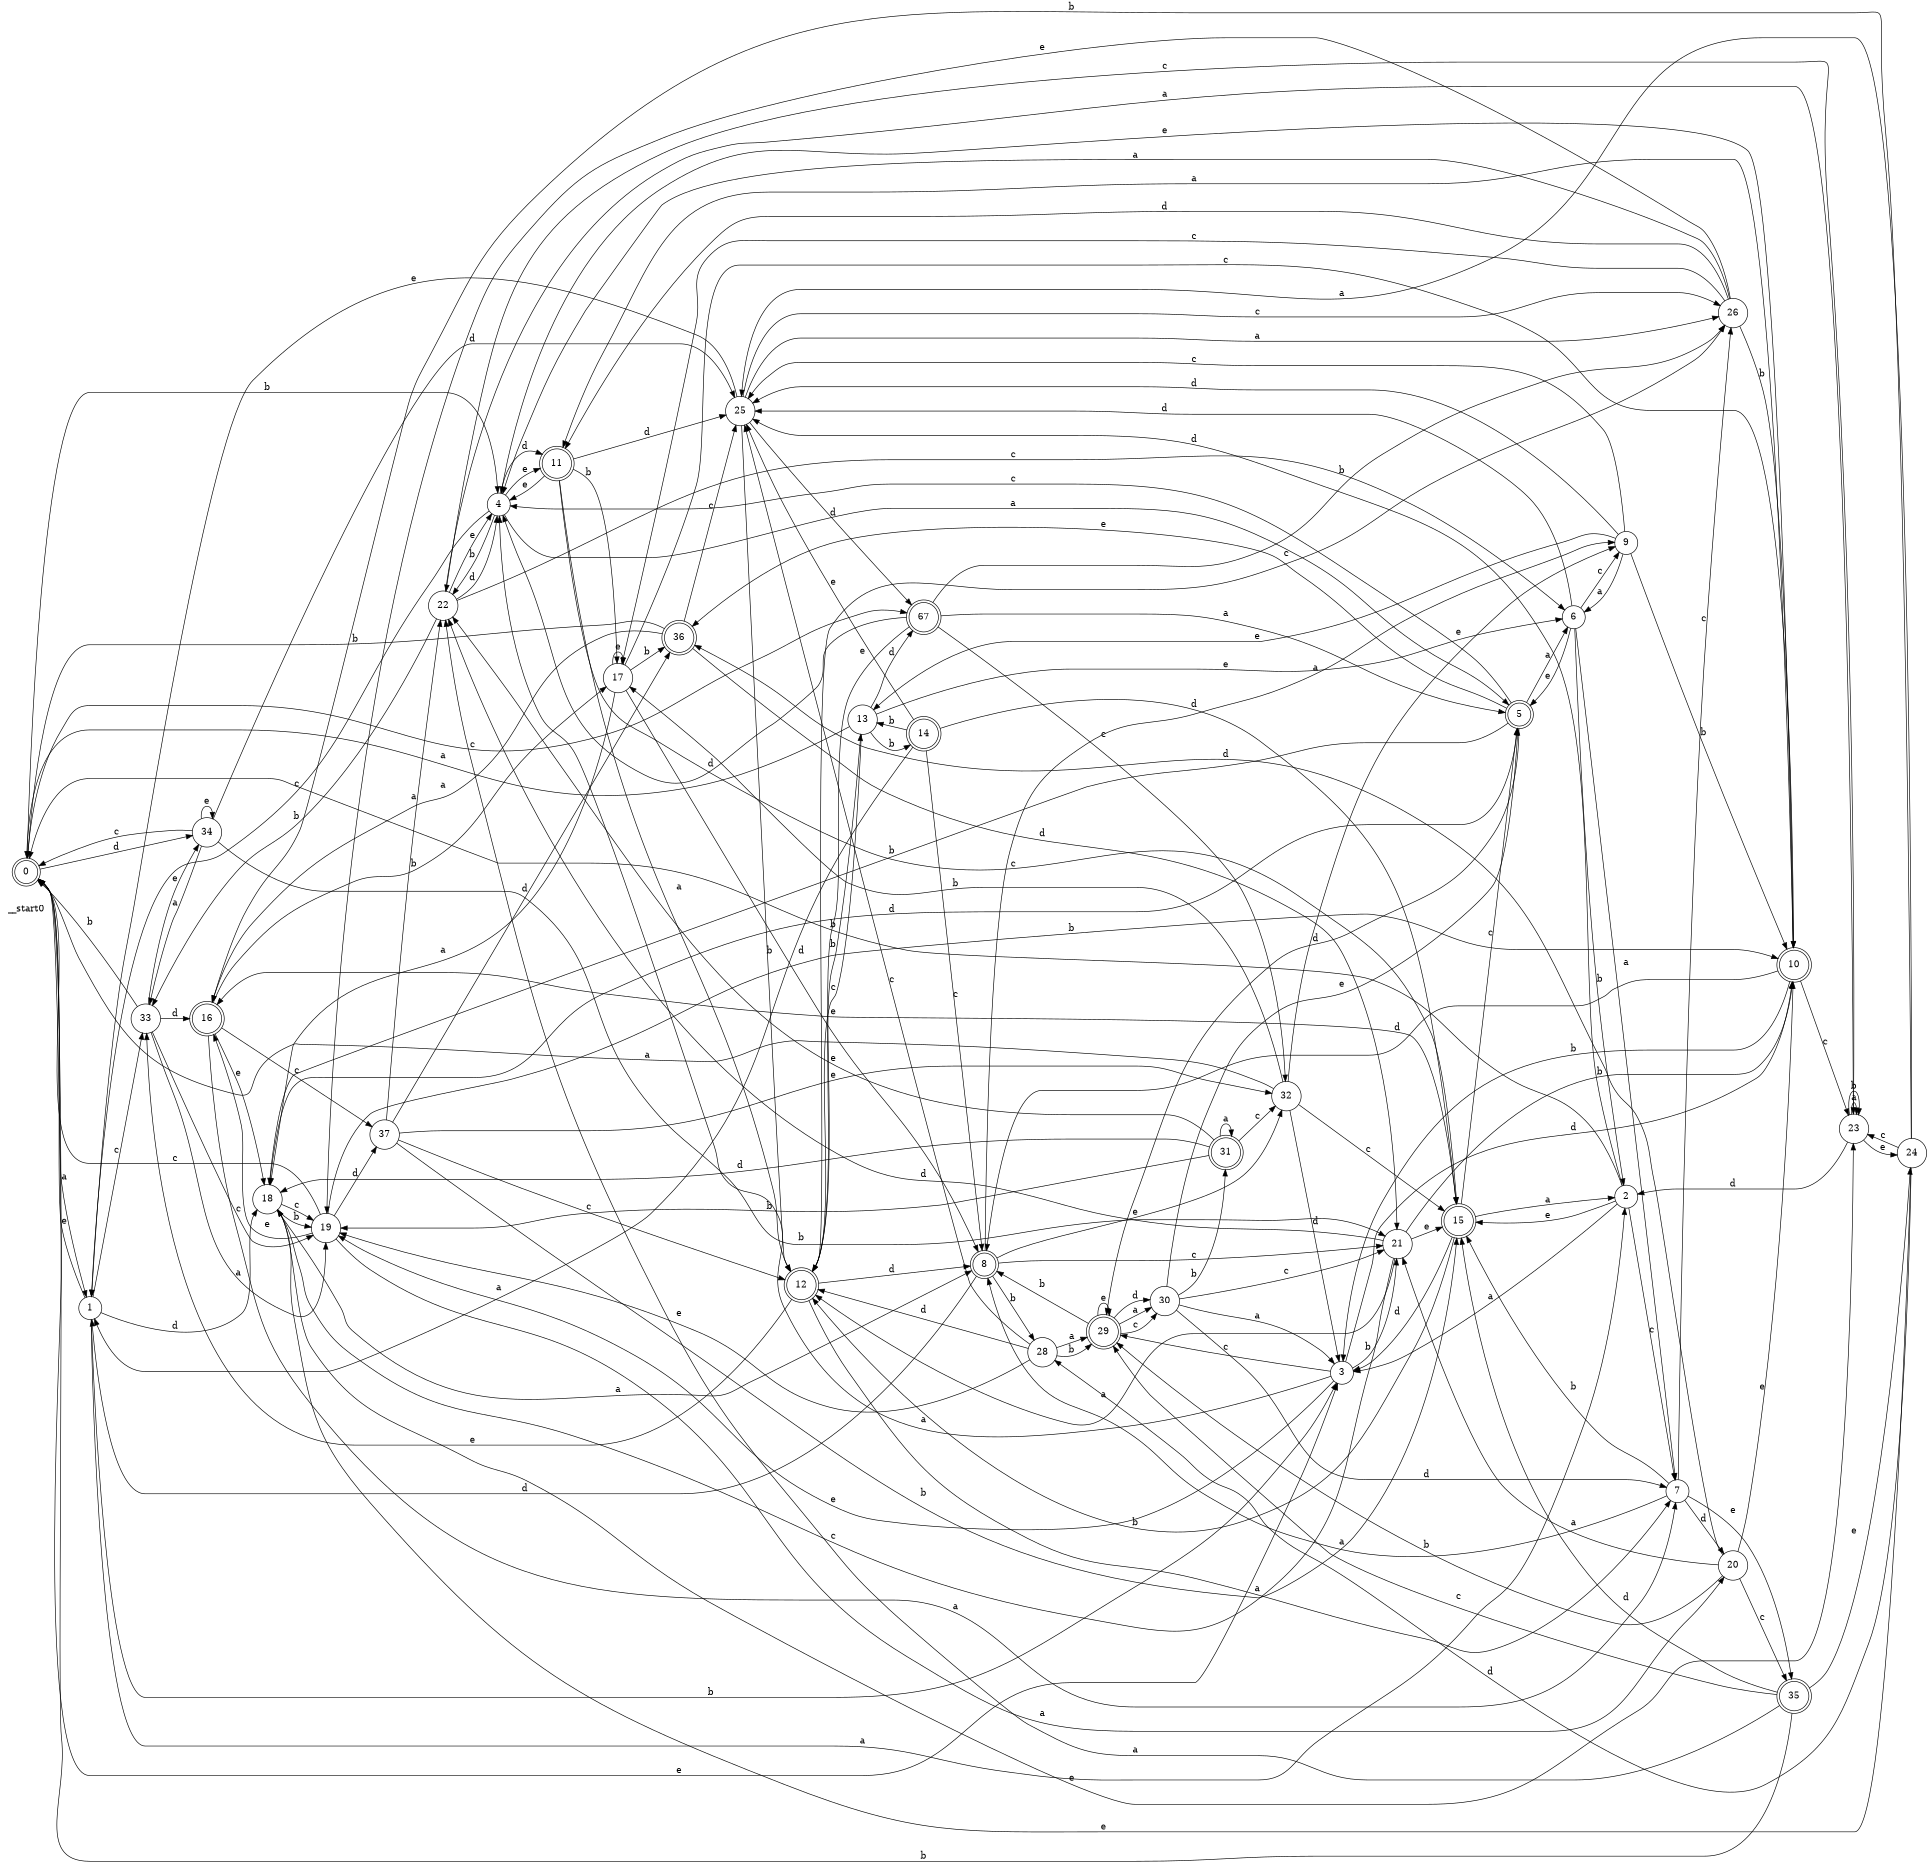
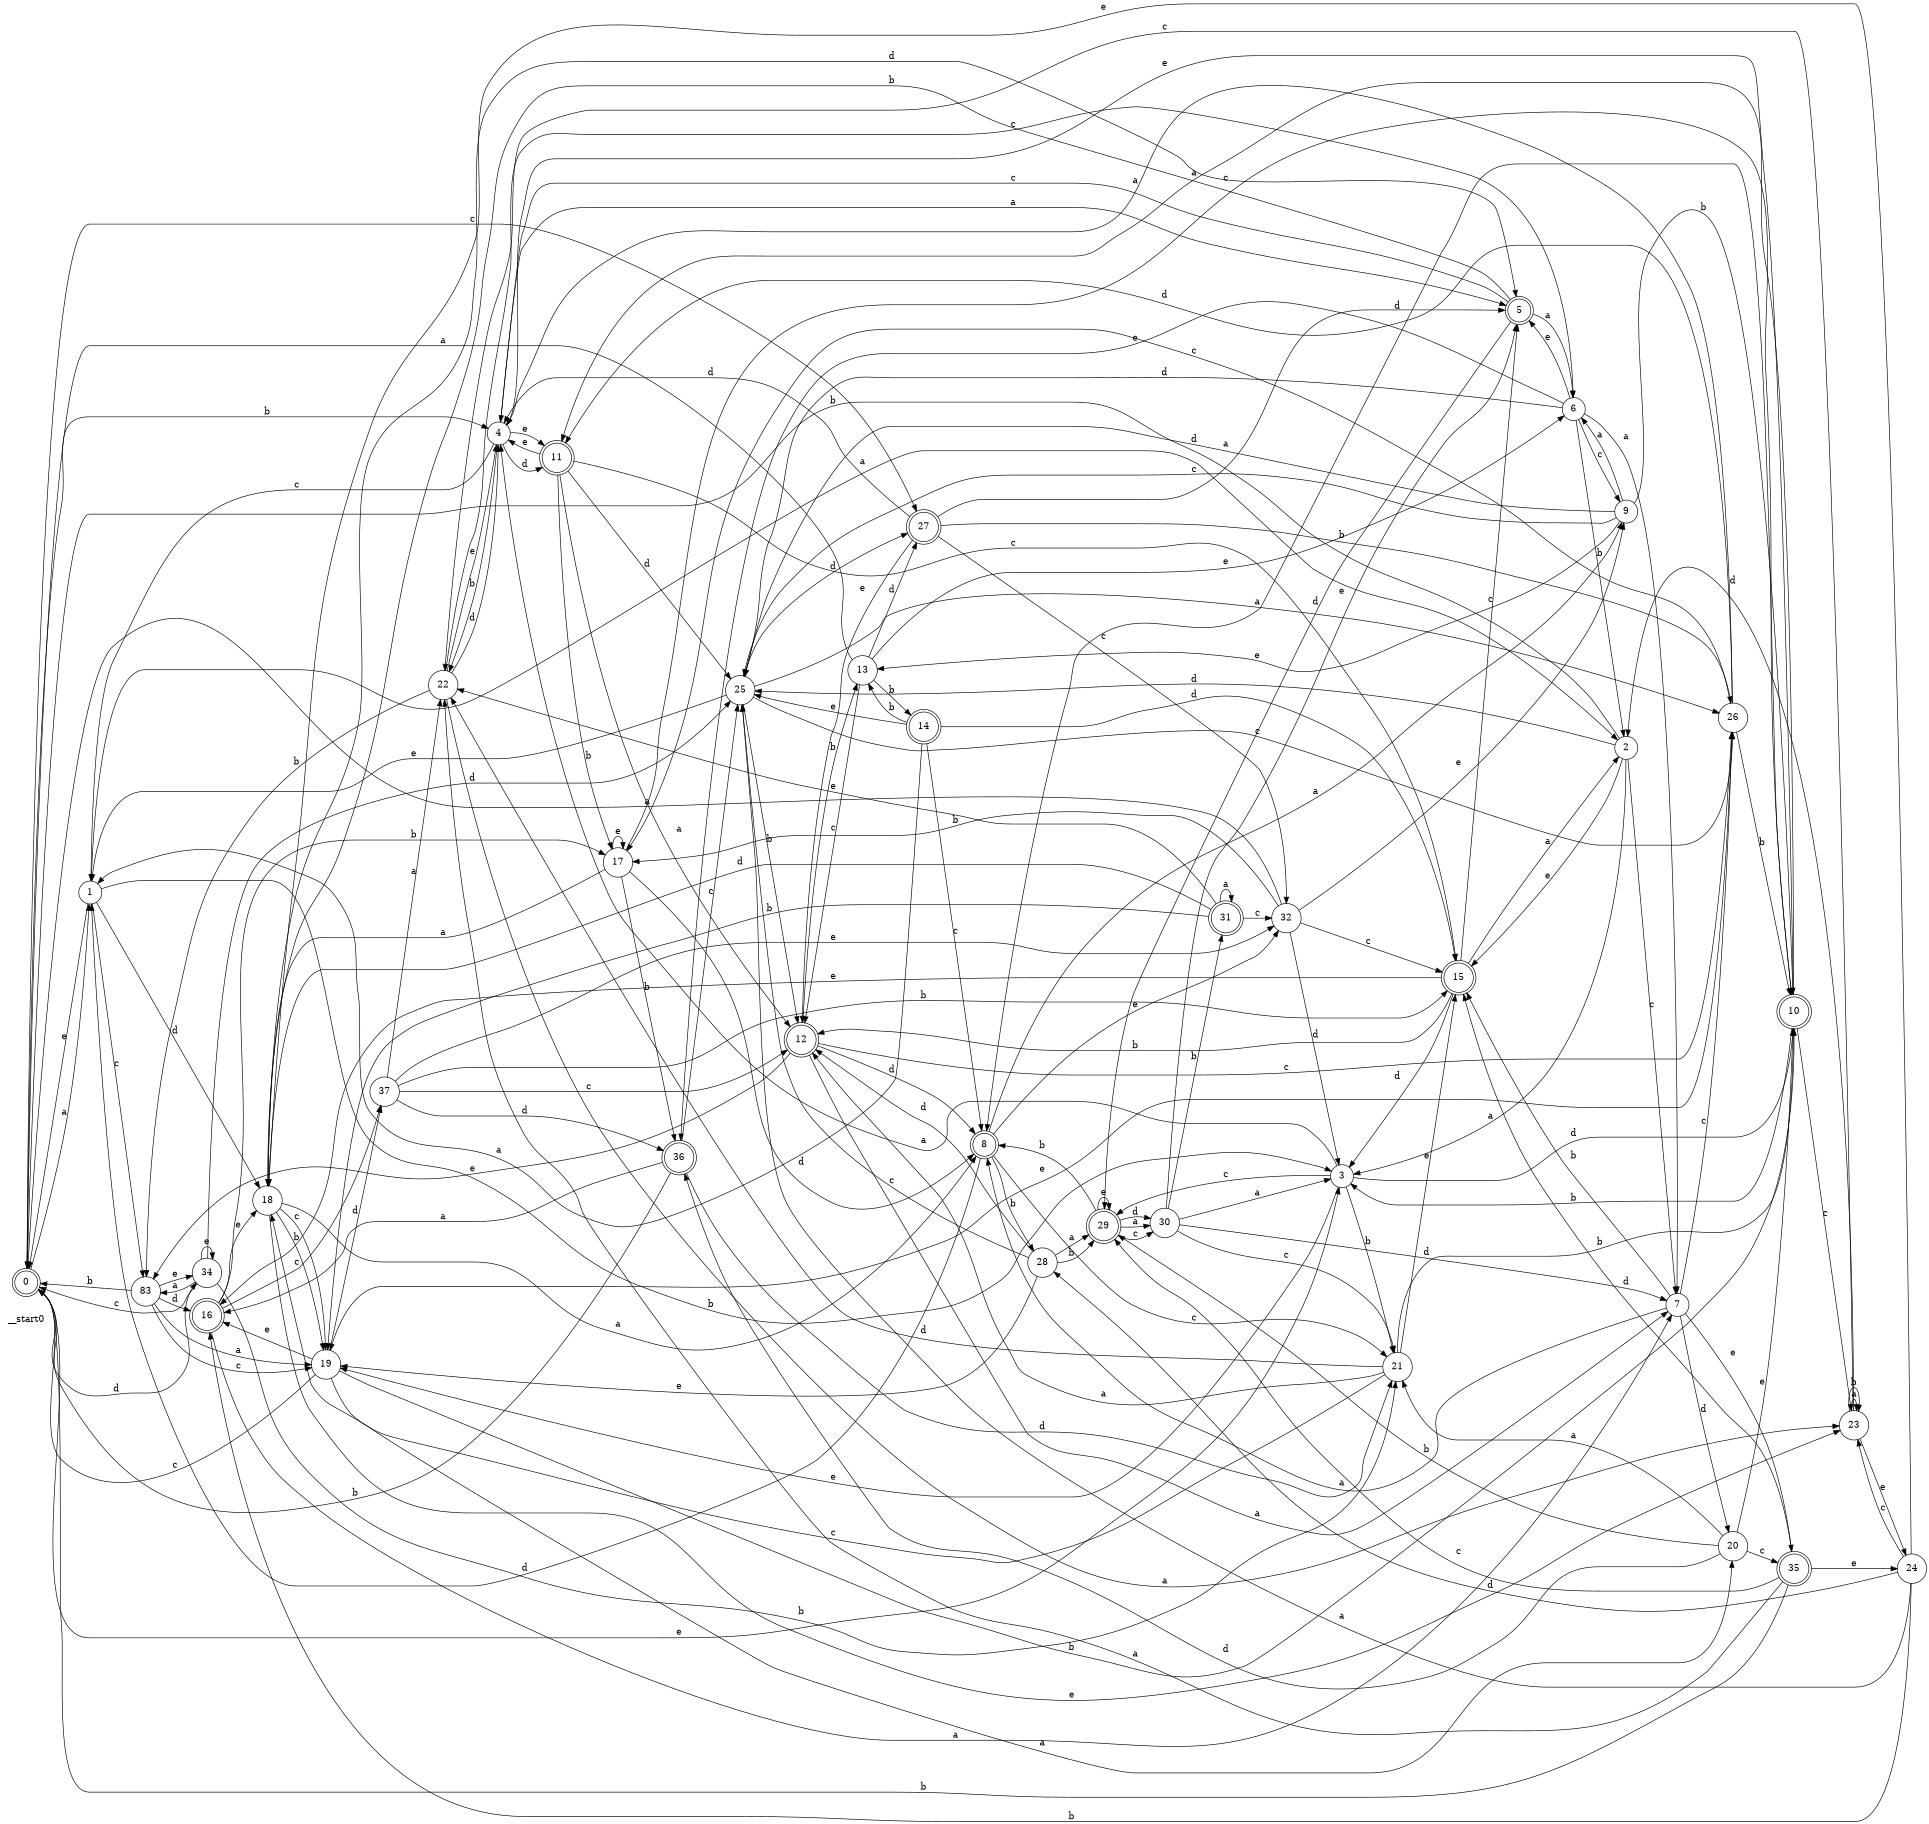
(1115, 531) -> (853, 358)
(924, 617) -> (924, 527)
(146, 1019) -> (146, 1291)
